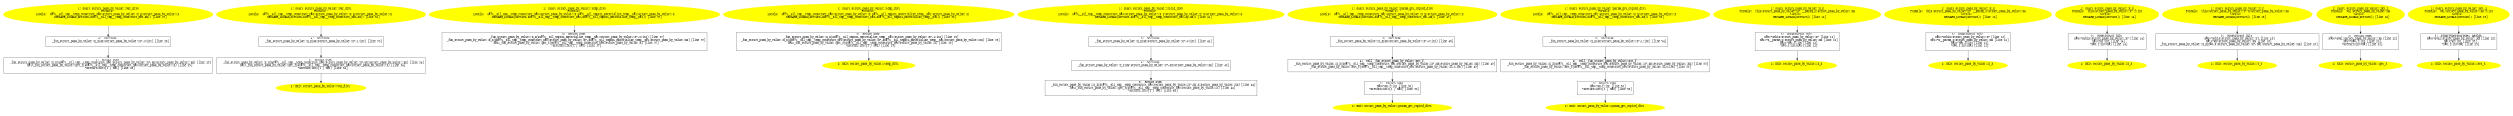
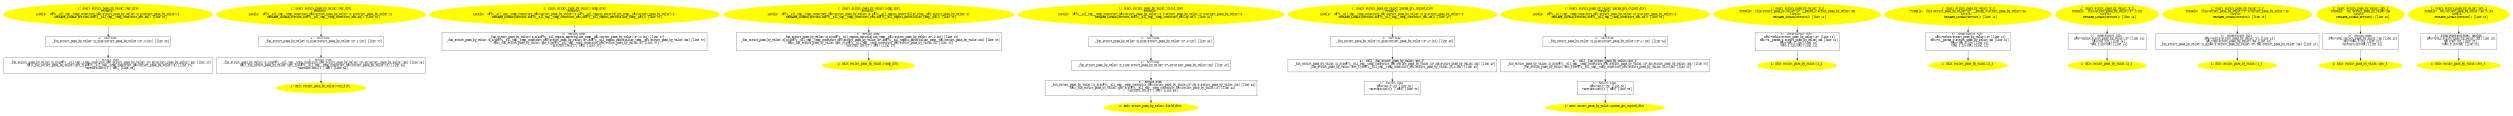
none -> (1151, 108)
(1392, 108) -> none
